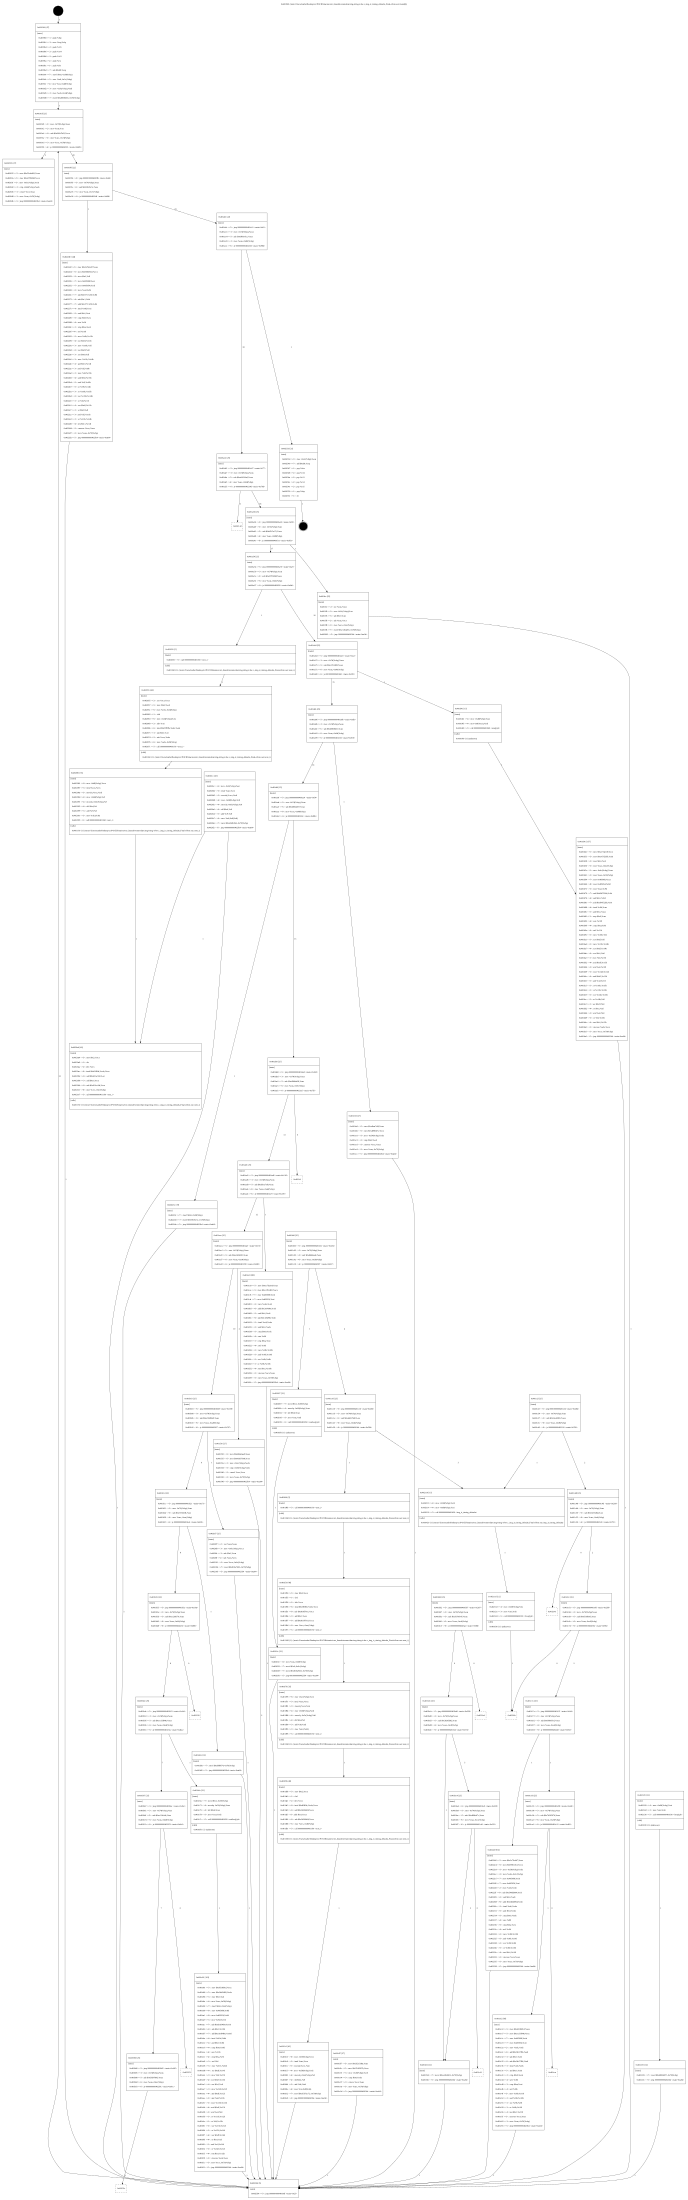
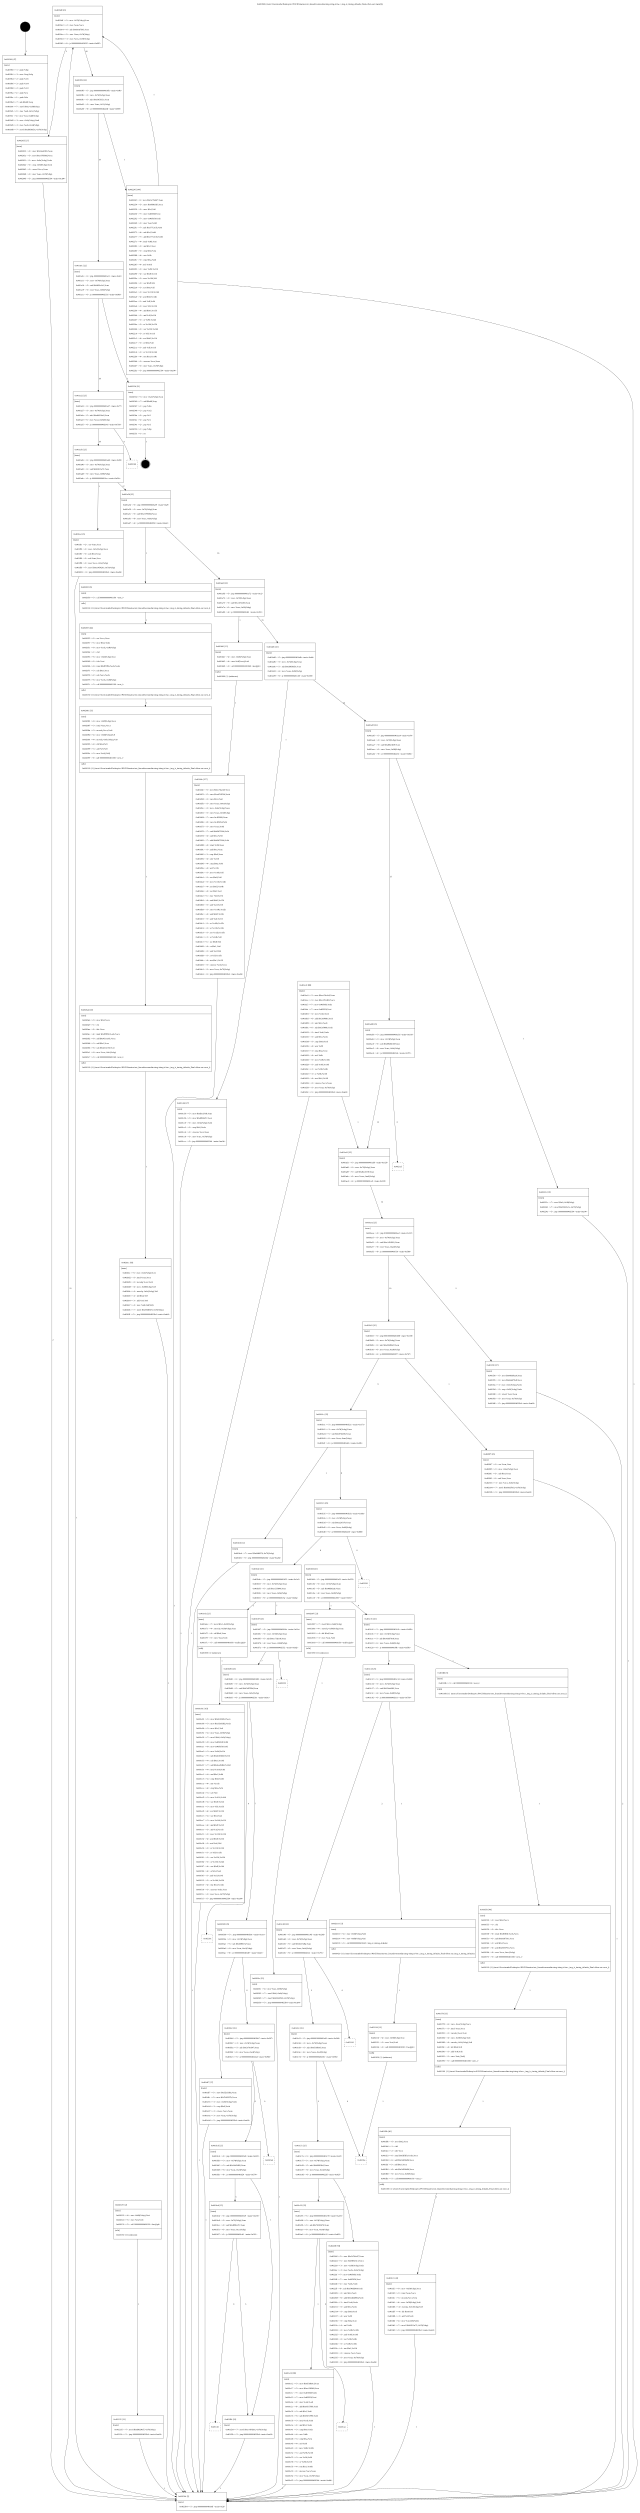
(58, 105) -> (147, 105)
(165, 934) -> (145, 1164)
(265, 1234) -> (350, 1122)
none -> (52, 1393)
(419, 1459) -> (389, 1658)
none -> (241, 1939)
